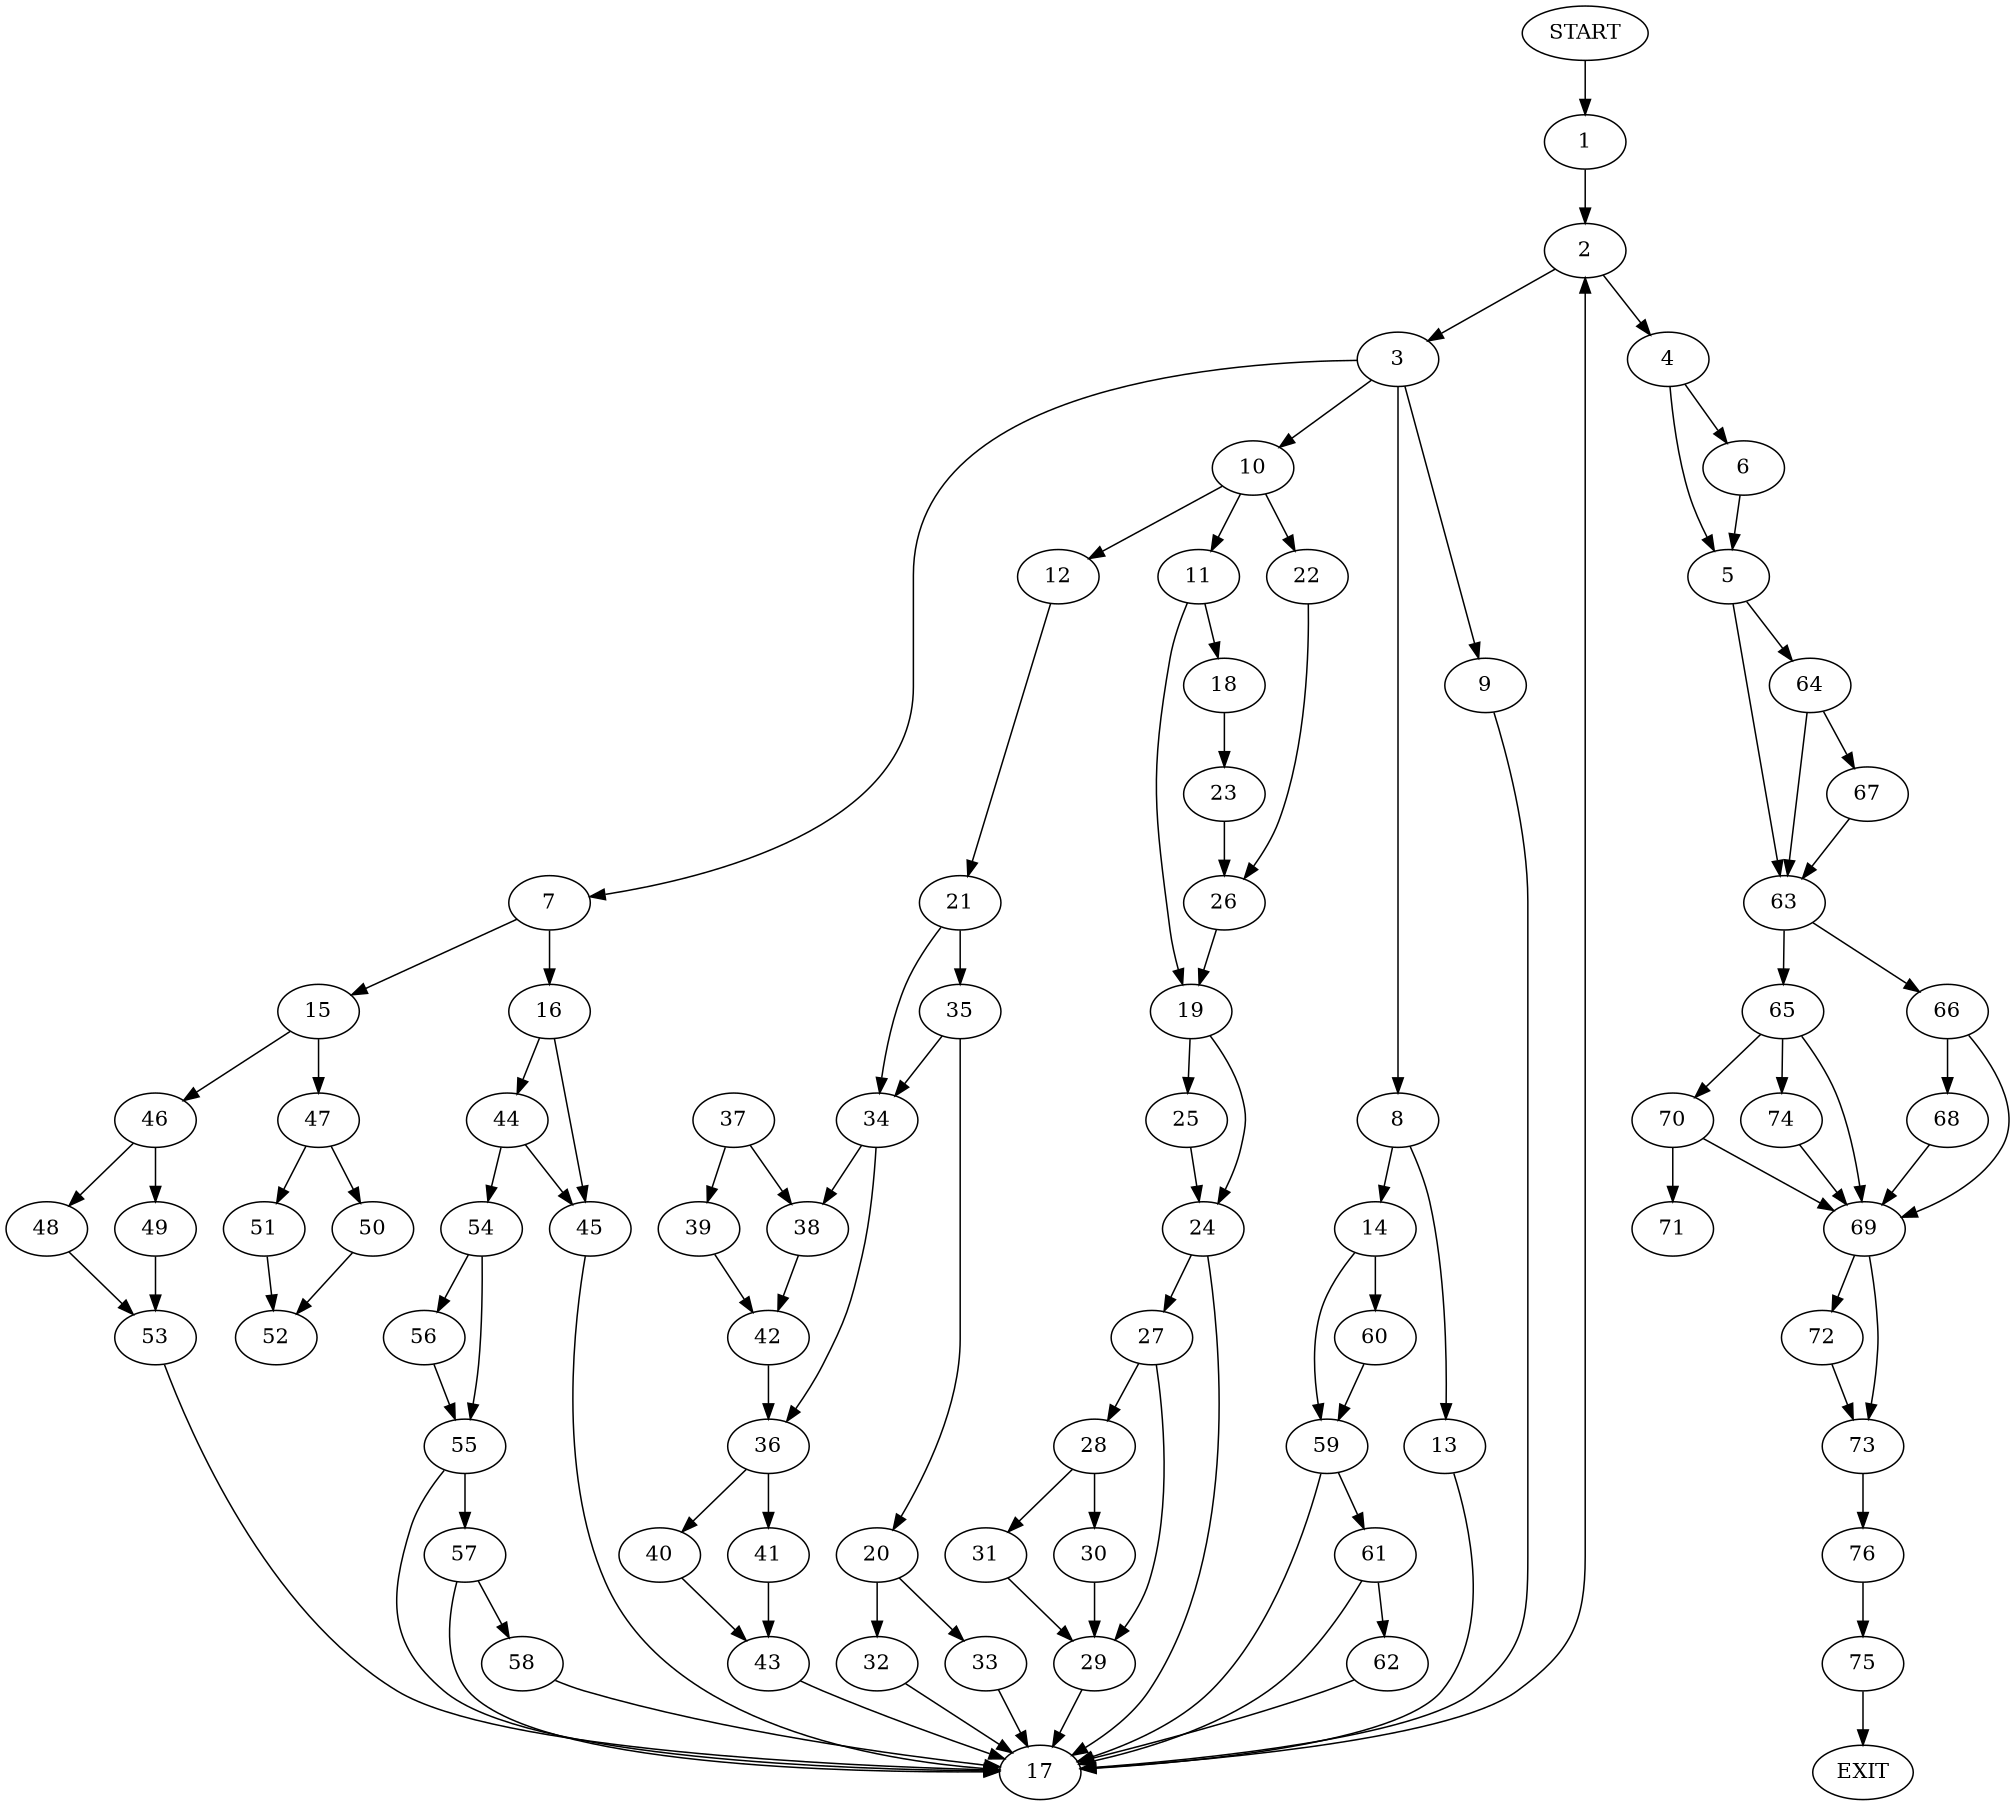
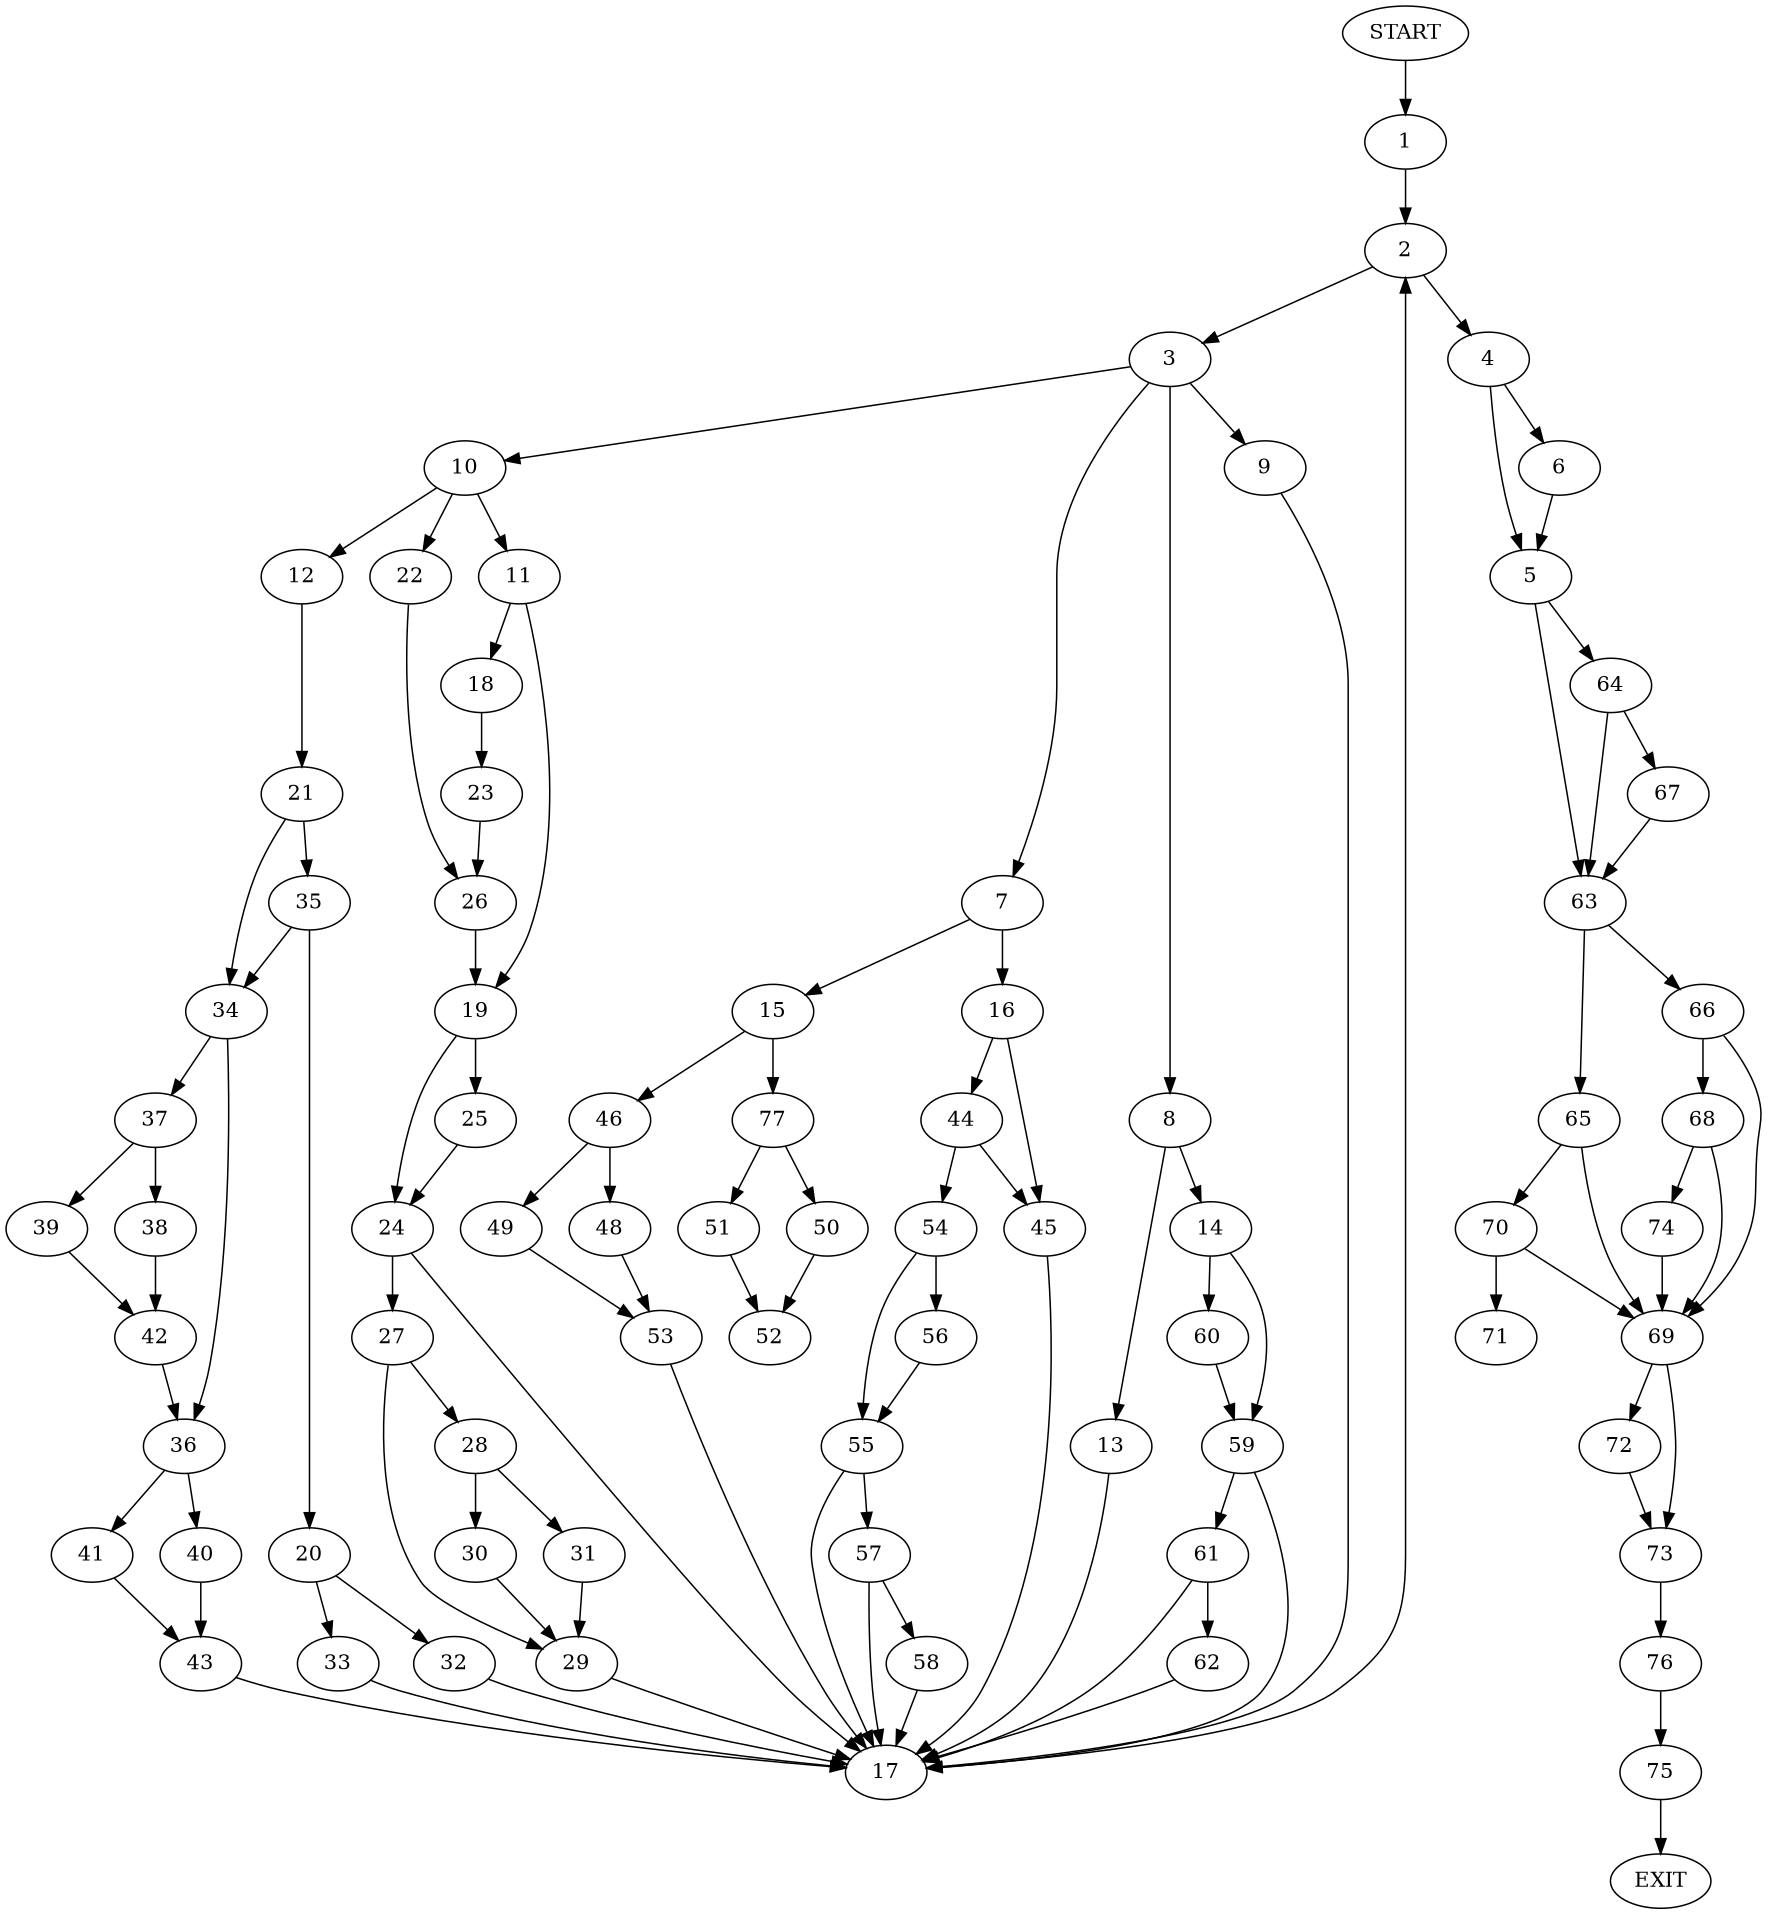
(1782, 1058) -> (1685, 1167)
(319, 1120) -> (773, 1120)
(847, 1168) -> (195, 1059)
